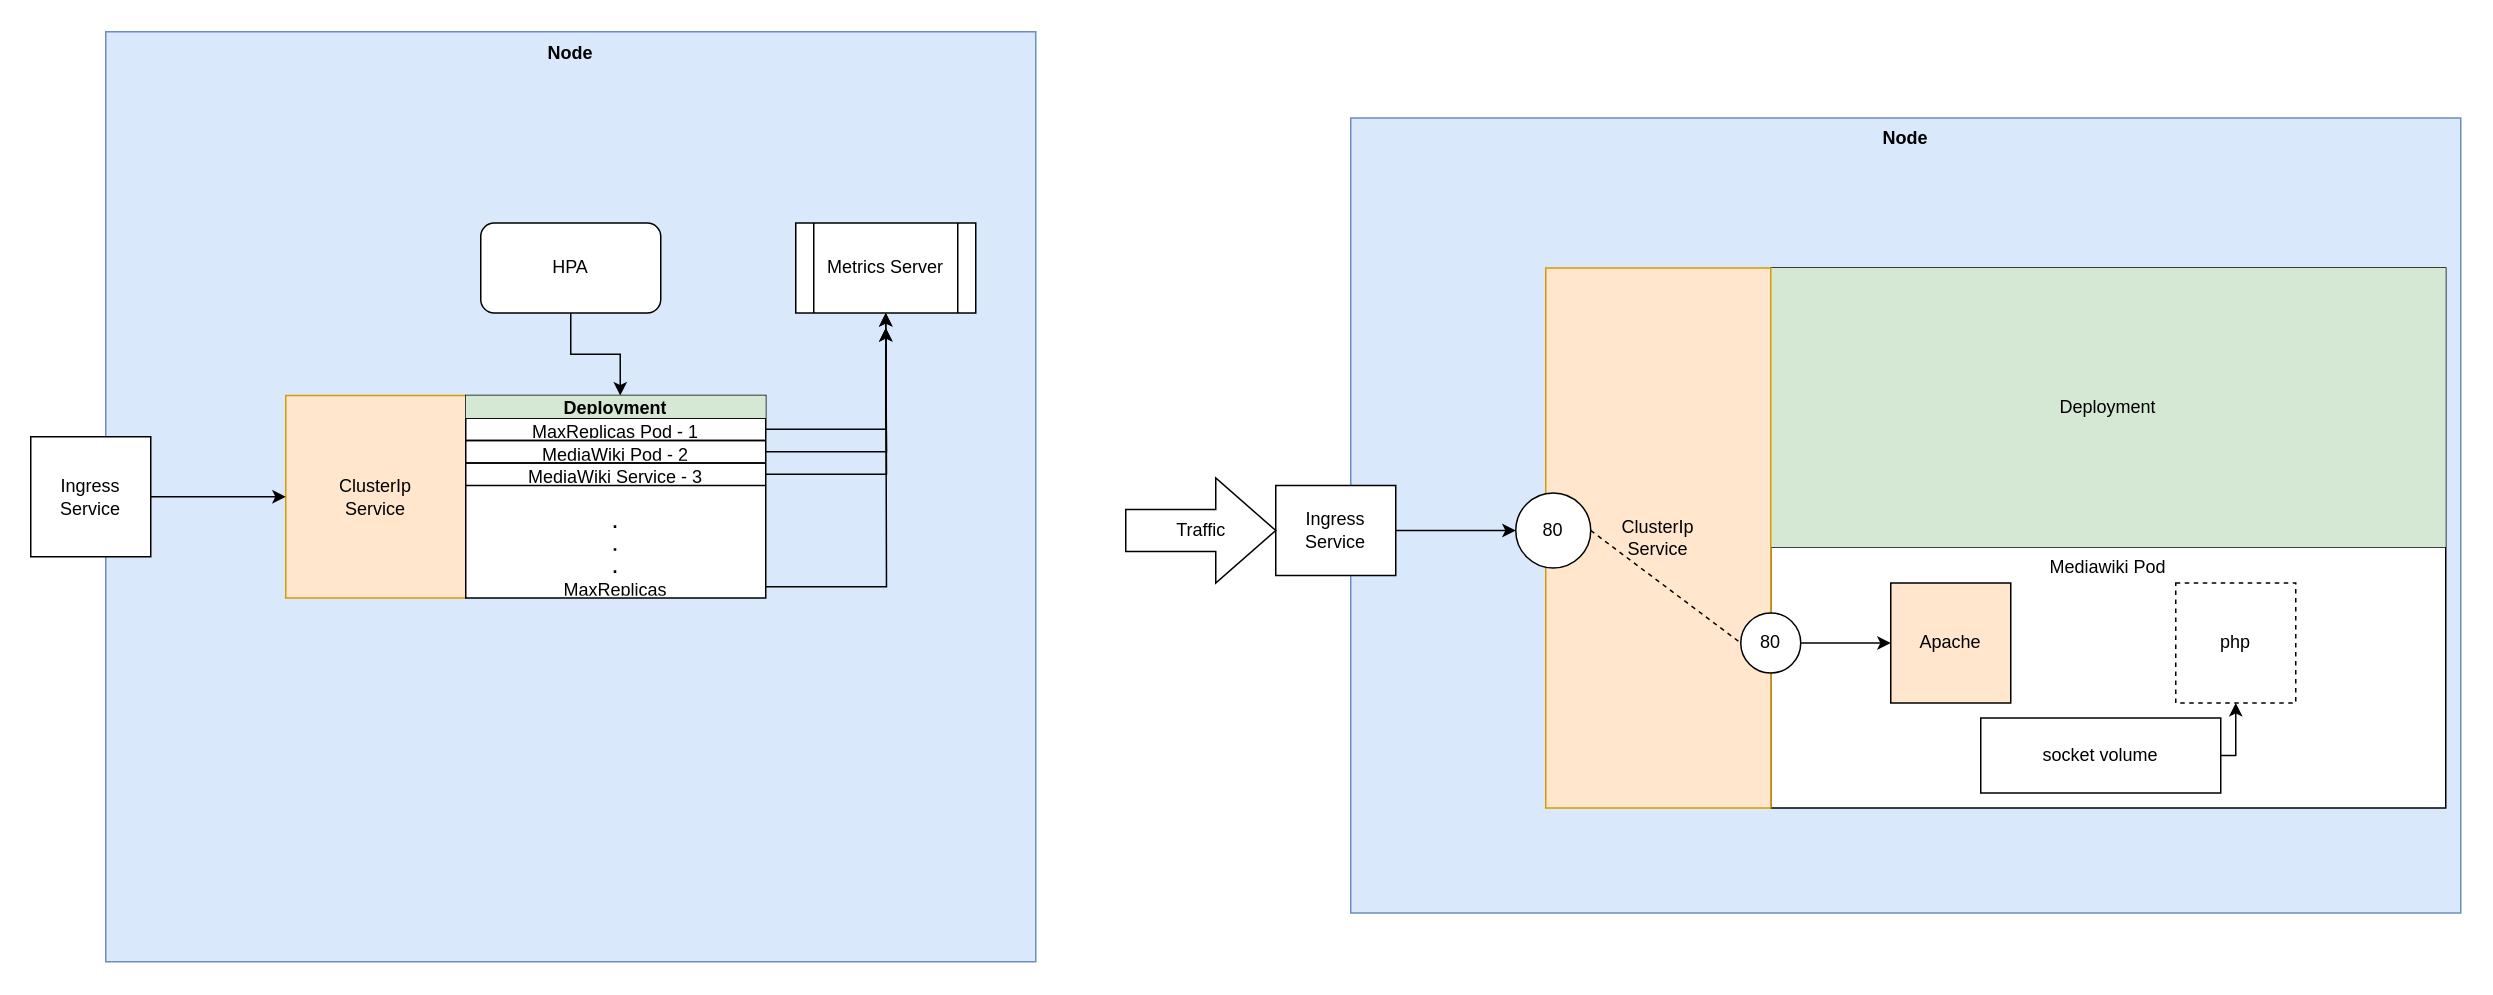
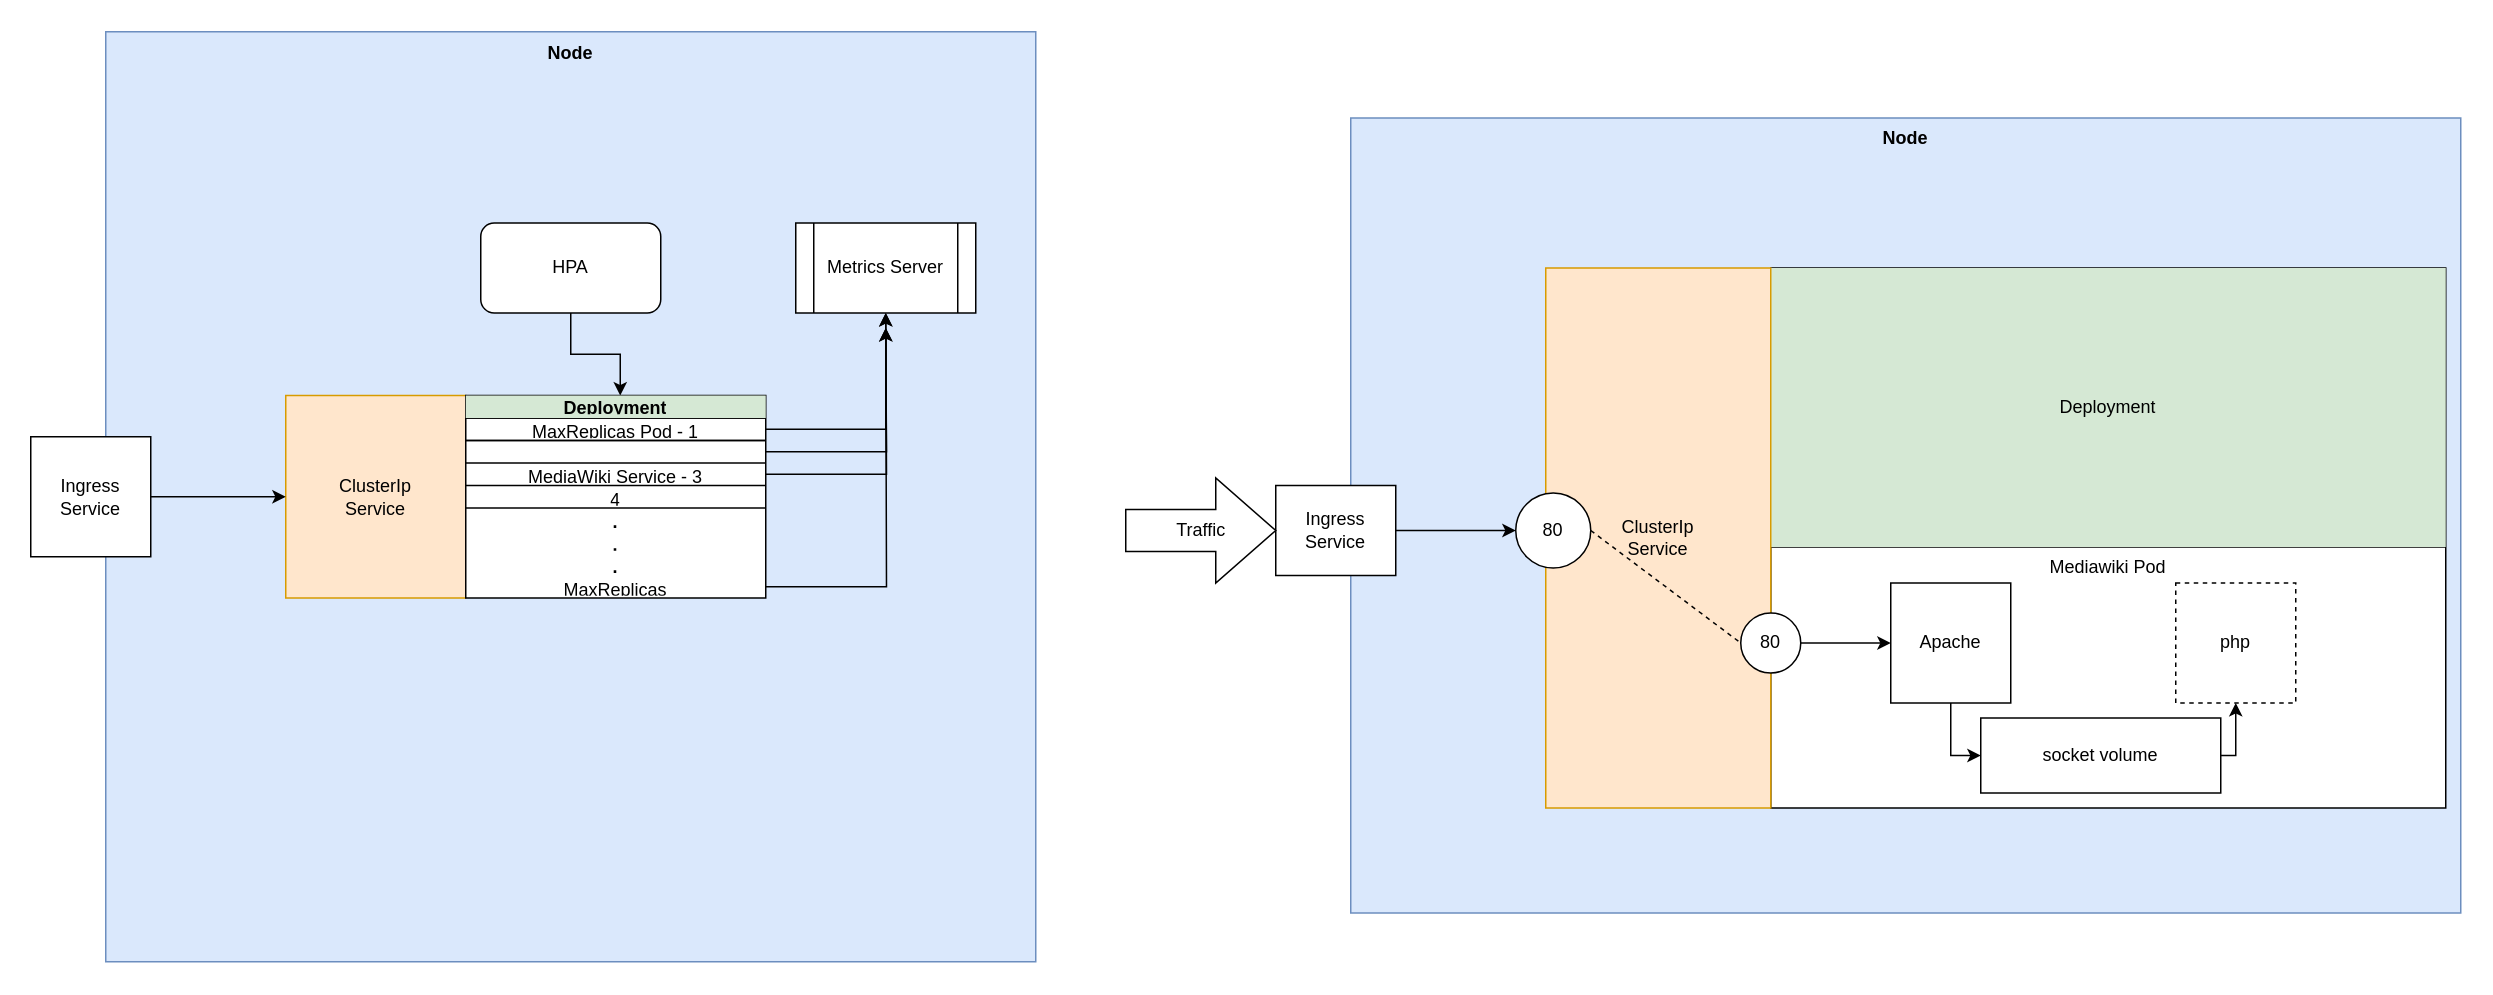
(616, 452) -> none
none -> (616, 497)
(1951, 643) -> (1951, 643)
none -> (1951, 739)
